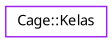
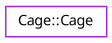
(56, 22) -> (56, 22)
